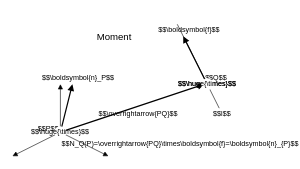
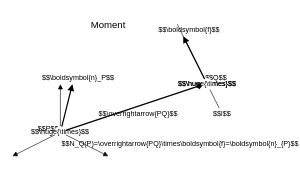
(114, 37) -> (108, 25)
